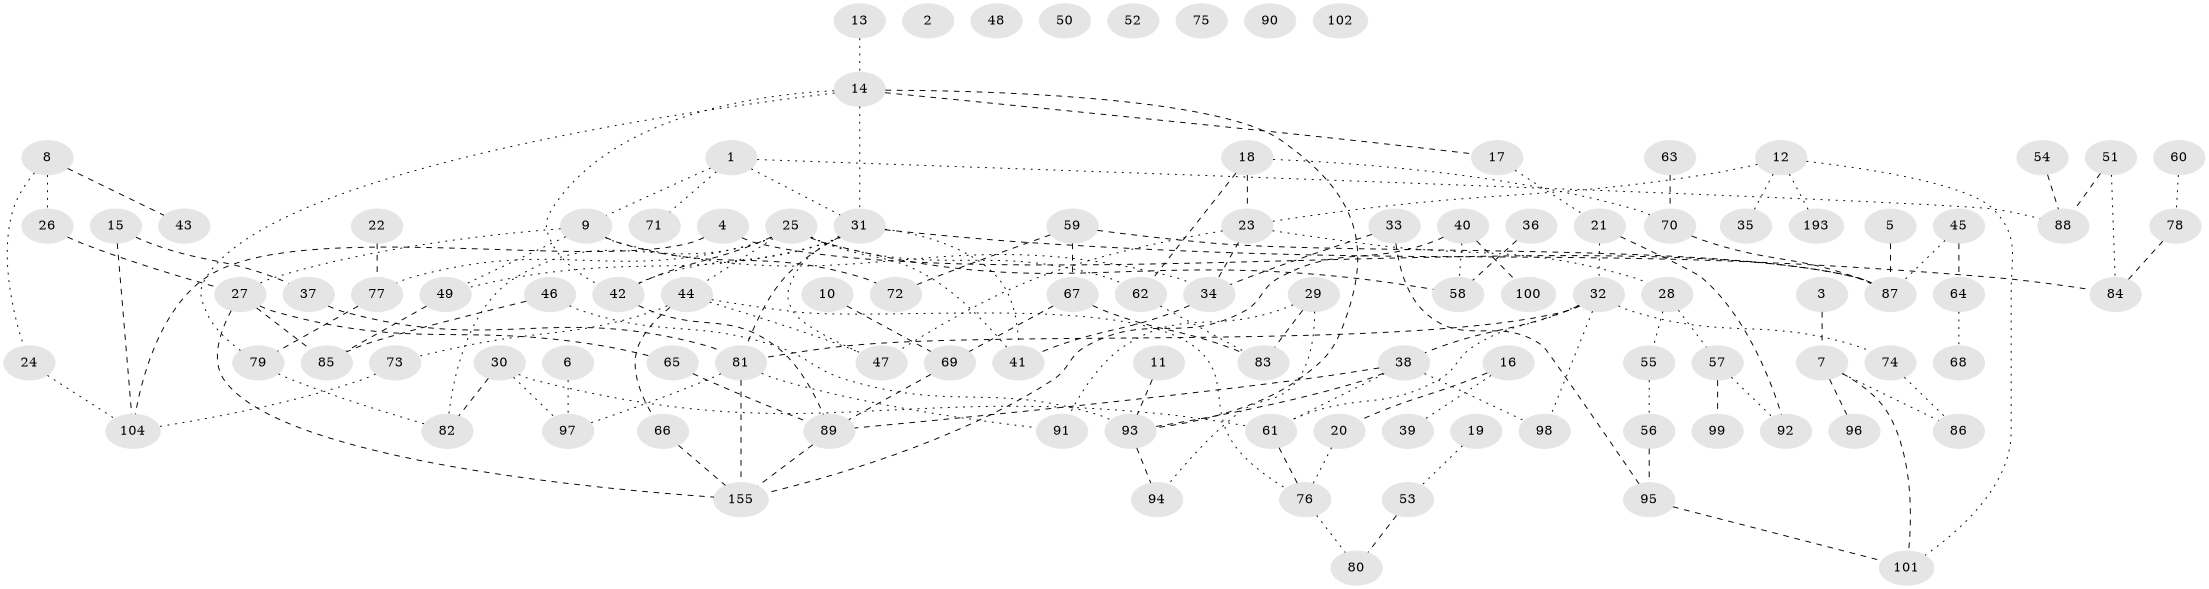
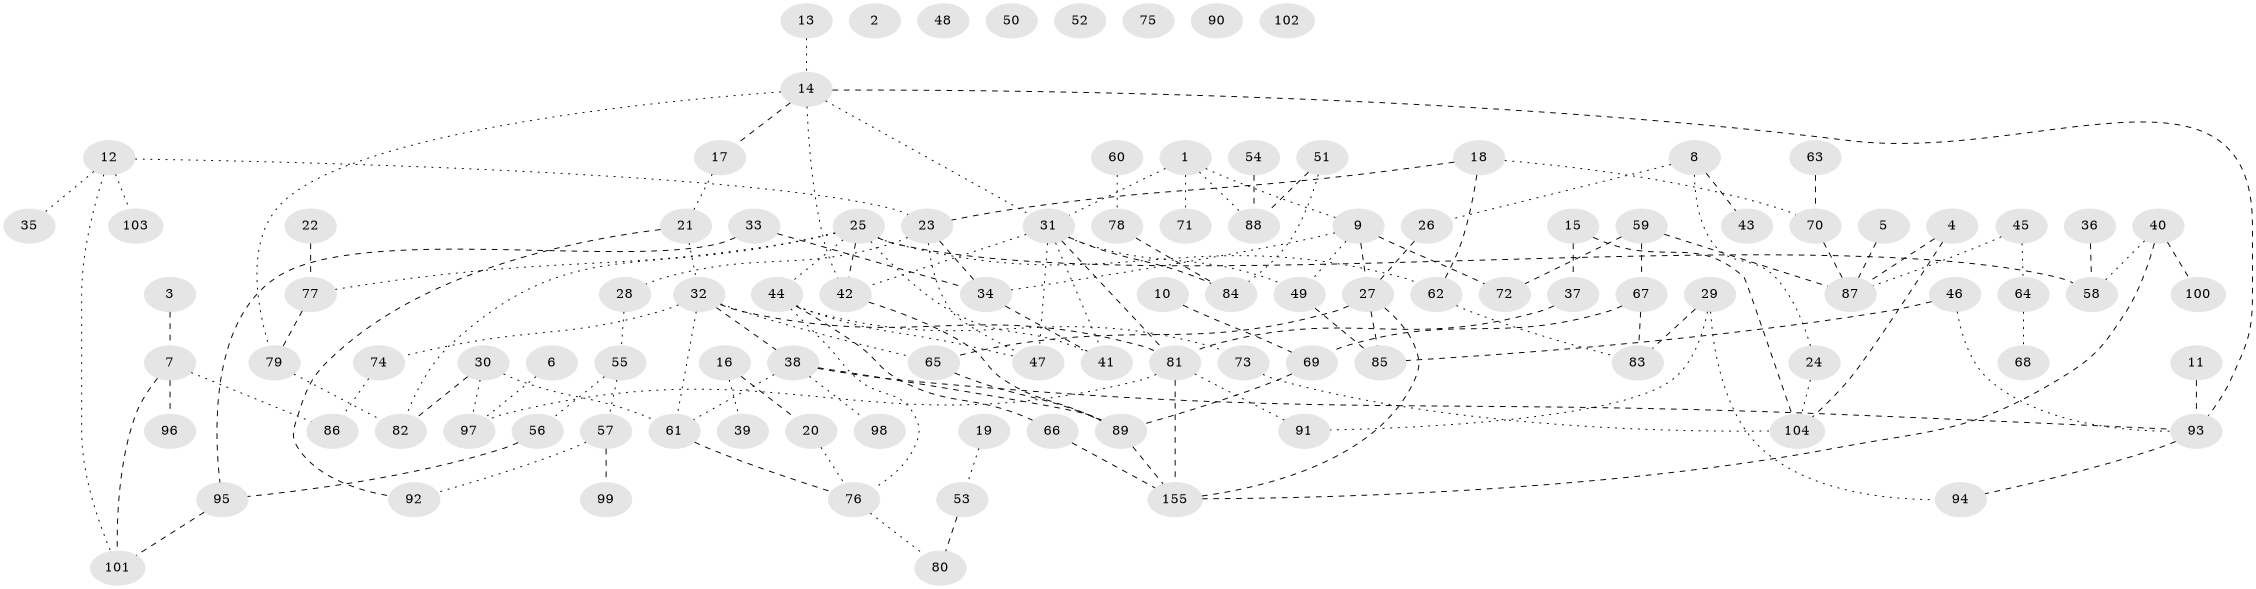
(1816, 226) -> (136, 226)
(446, 241) -> (1363, 257)
(1959, 260) -> (2023, 260)
(1695, 332) -> (615, 388)
(1572, 363) -> (801, 329)
